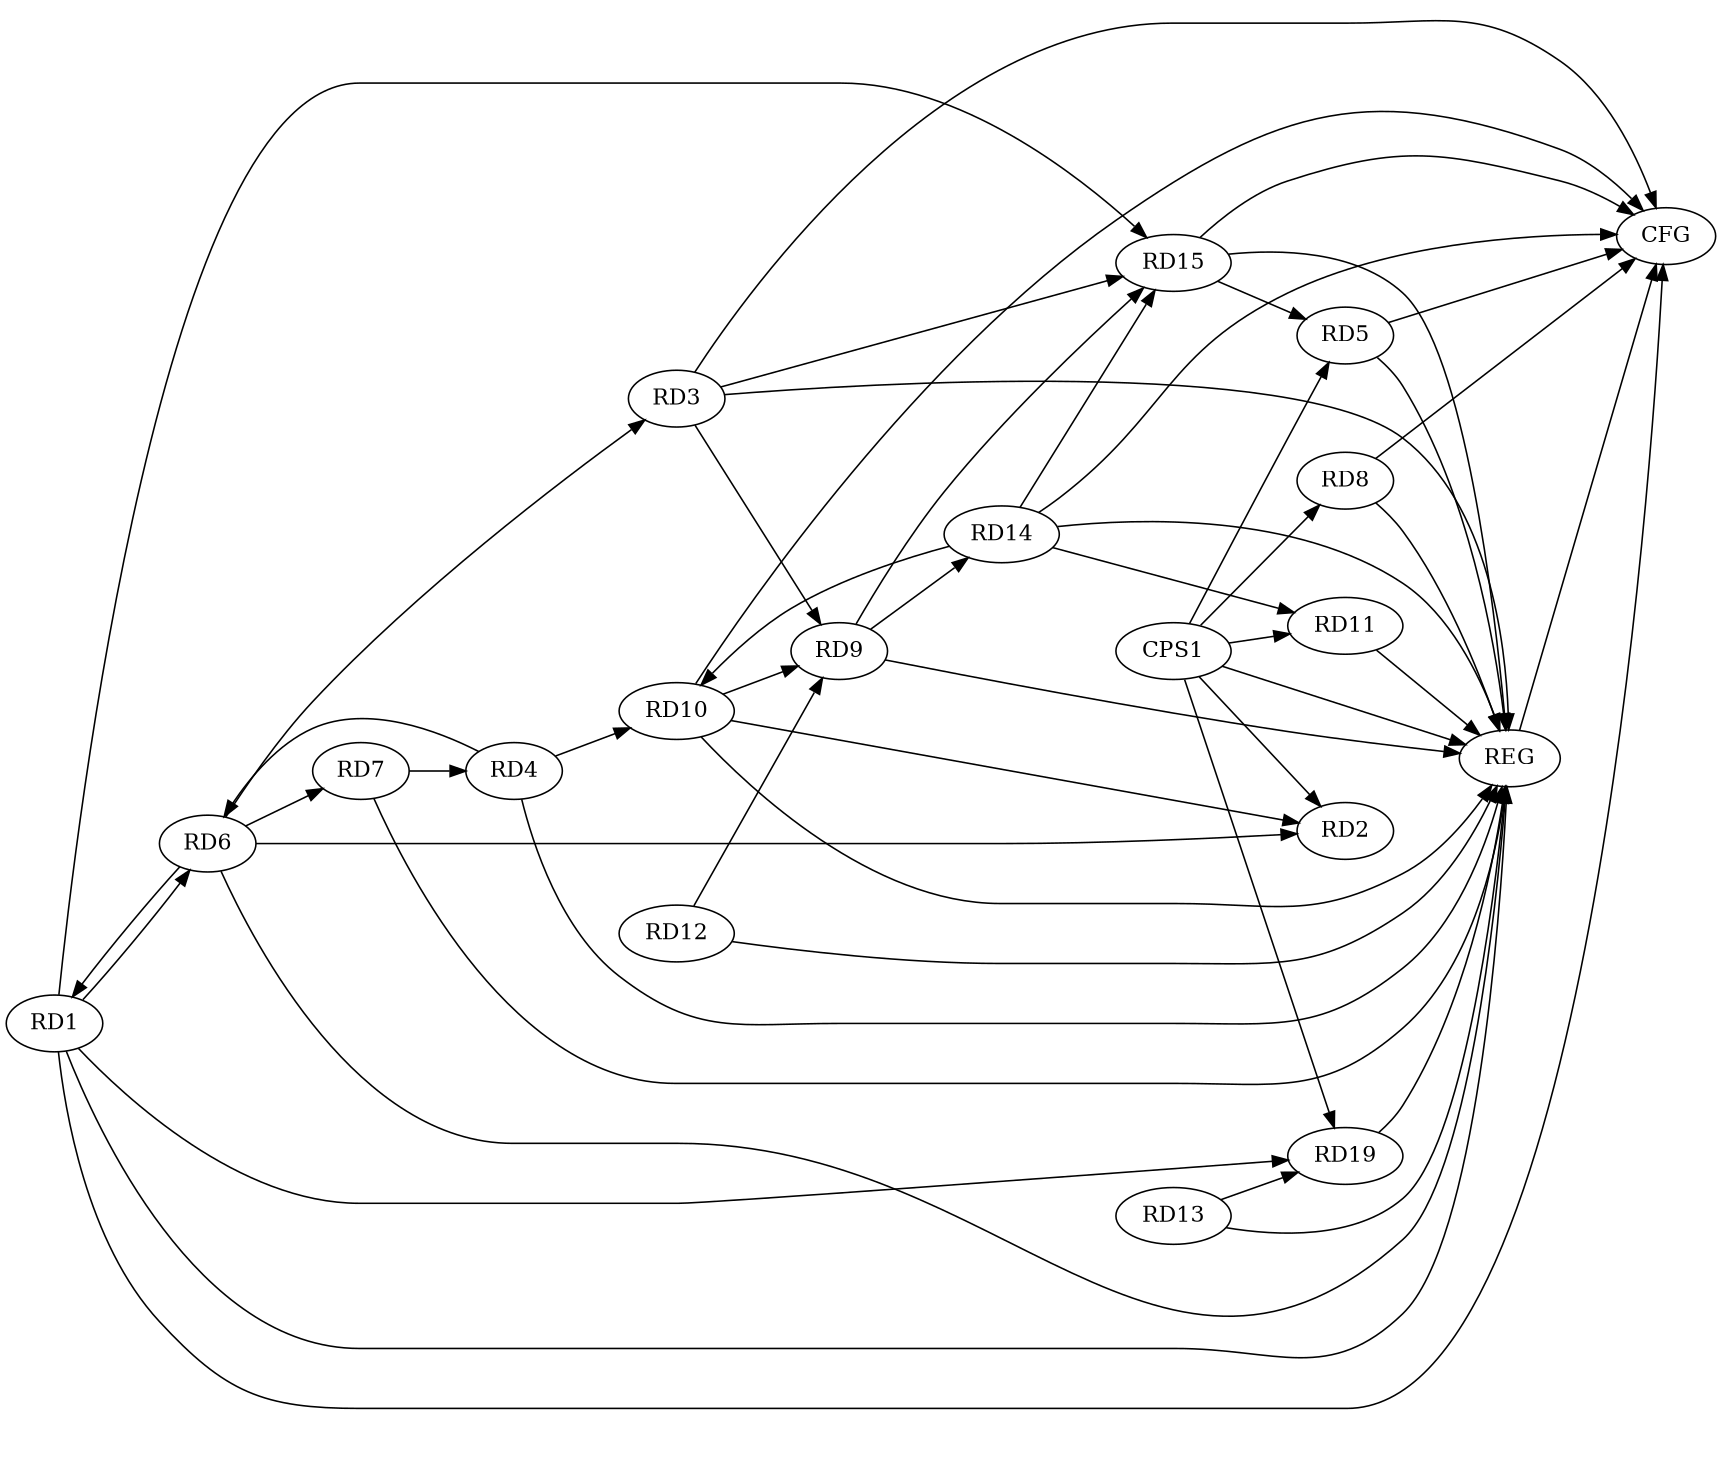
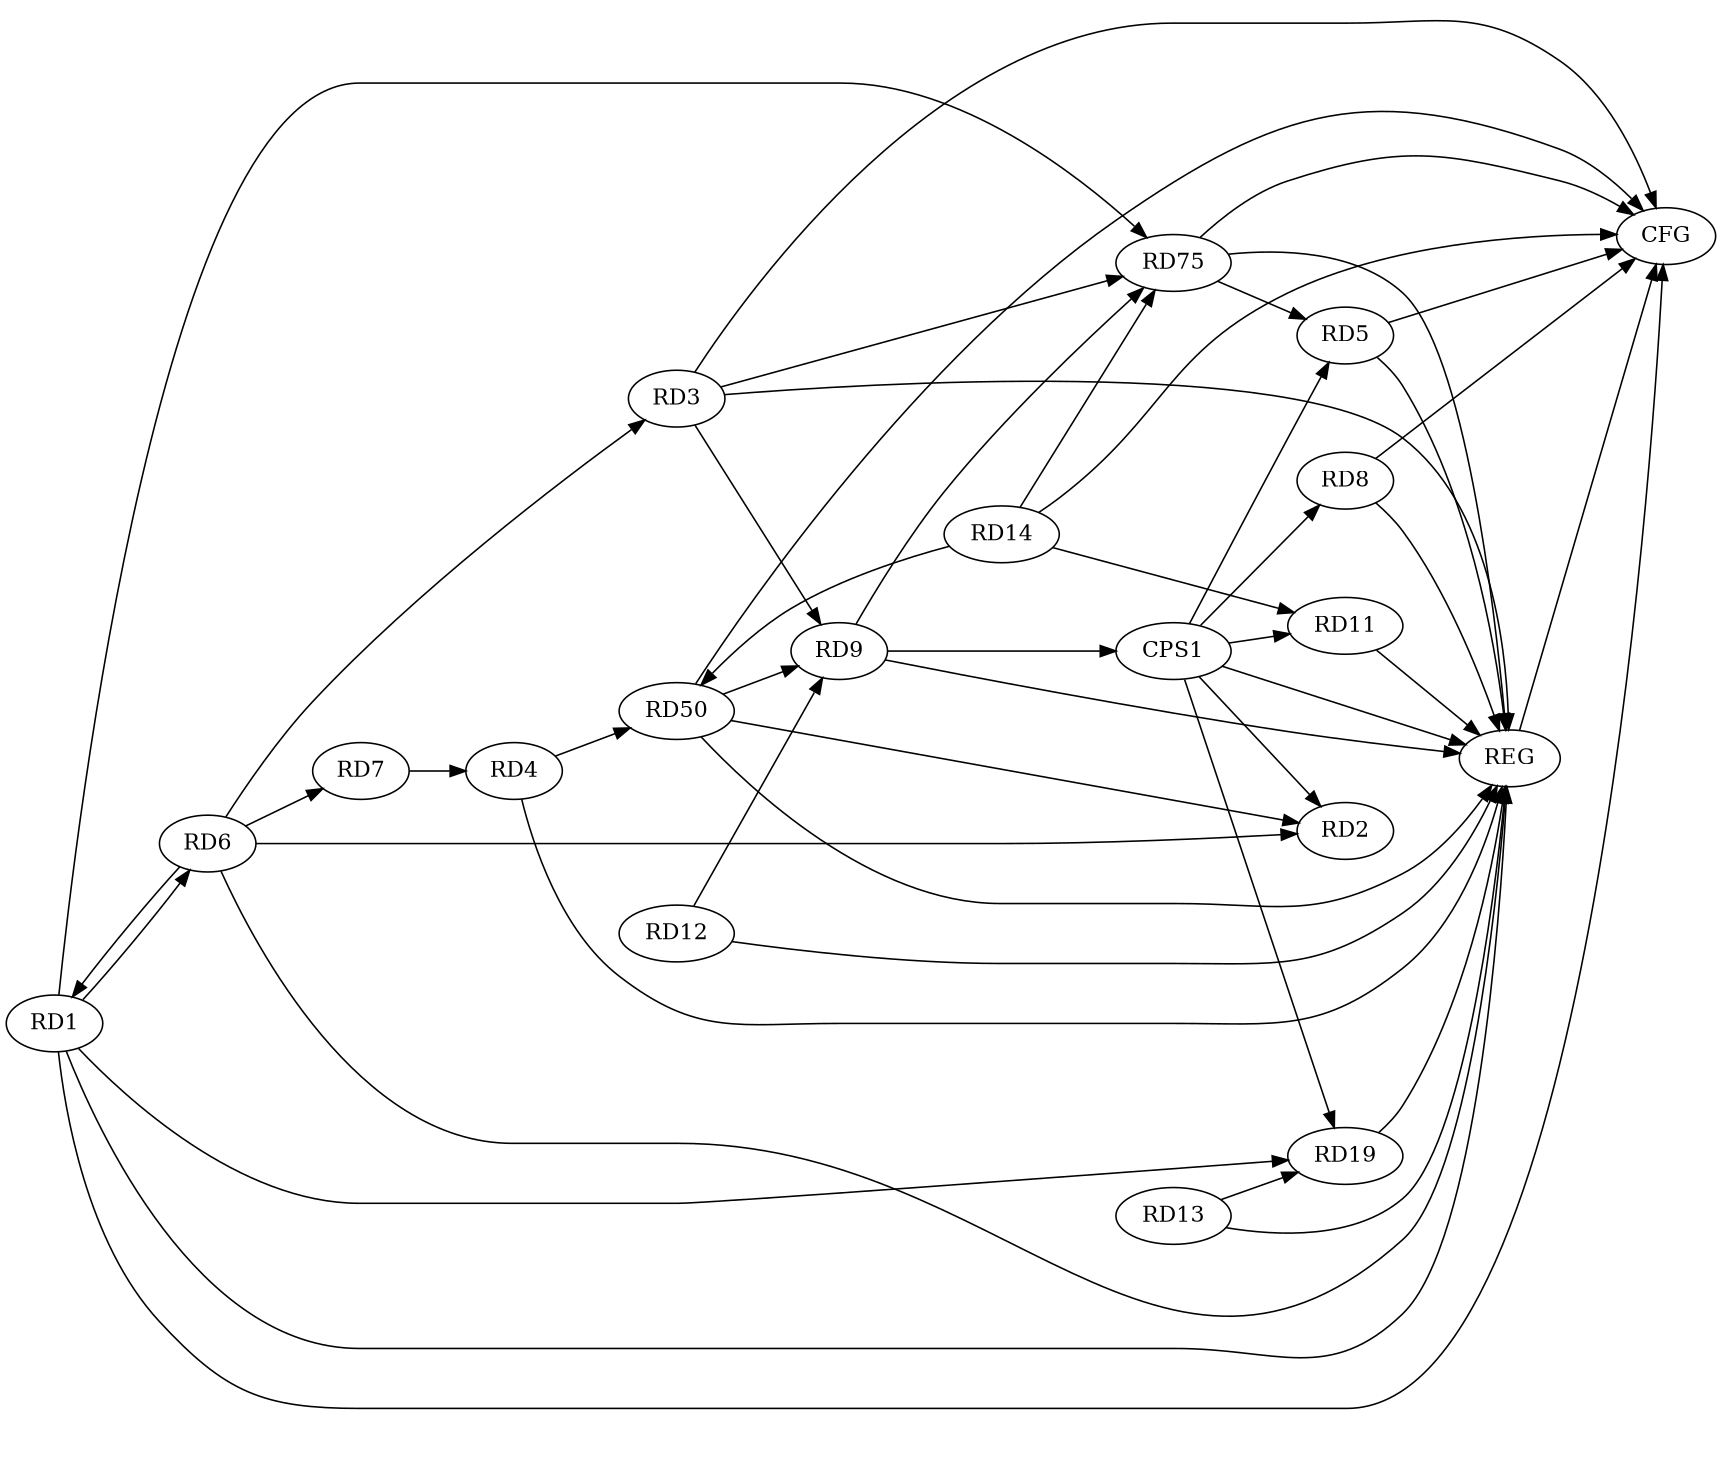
(1174, 263) -> (1174, 263)
(1315, 543) -> none
(913, 598) -> (994, 651)
(677, 711) -> (677, 711)
(342, 720) -> none
(954, 1083) -> none
